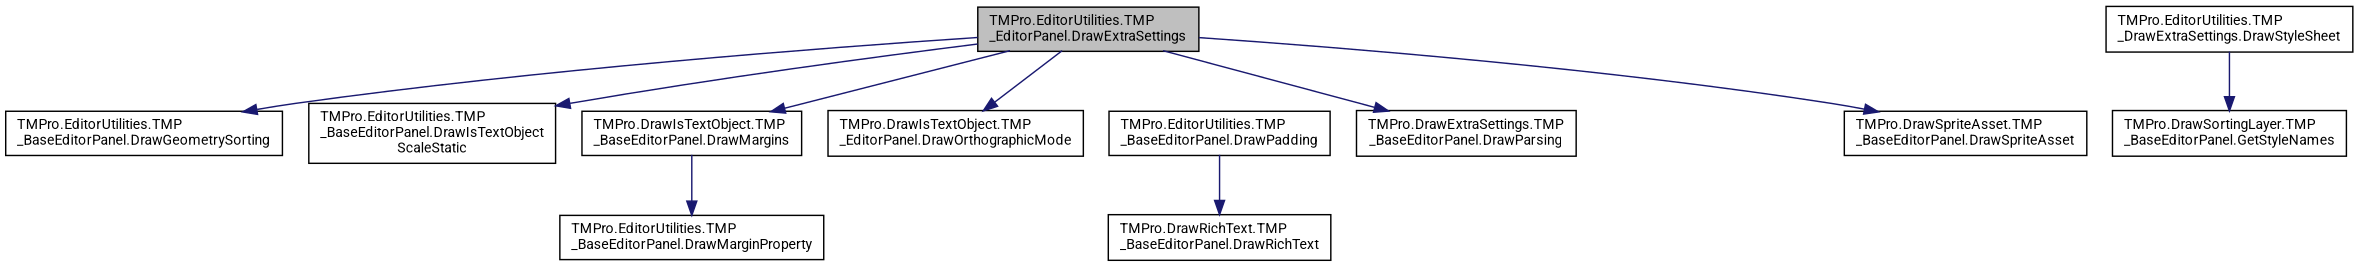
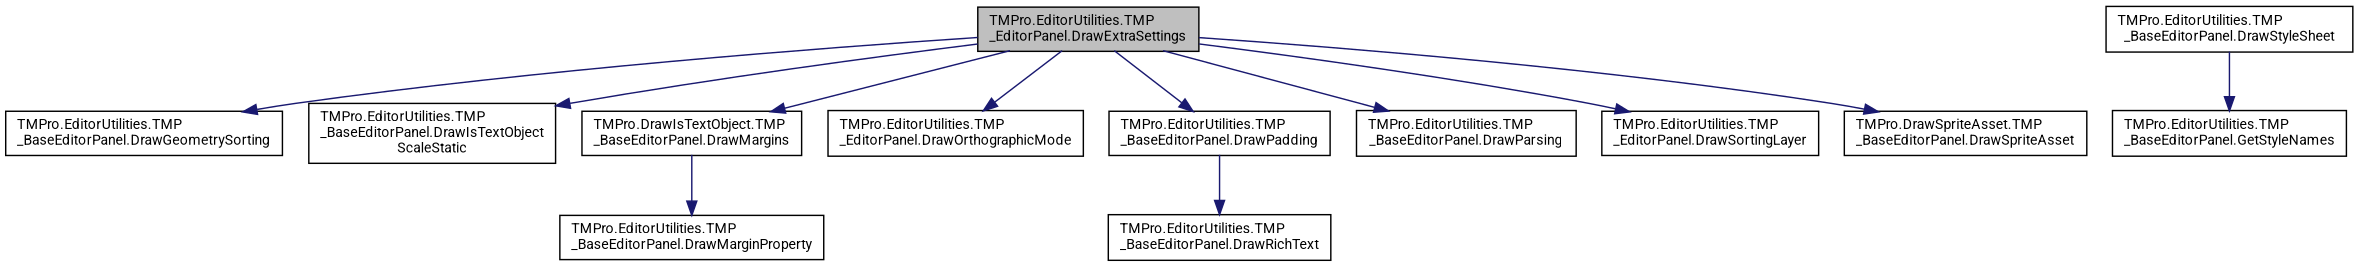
(2229, 29) -> (2229, 29)
none -> (1148, 77)
(956, 133) -> (956, 133)
(1466, 133) -> (1466, 133)
none -> (1710, 133)
(2229, 133) -> (2229, 133)
(1220, 237) -> (1220, 237)
